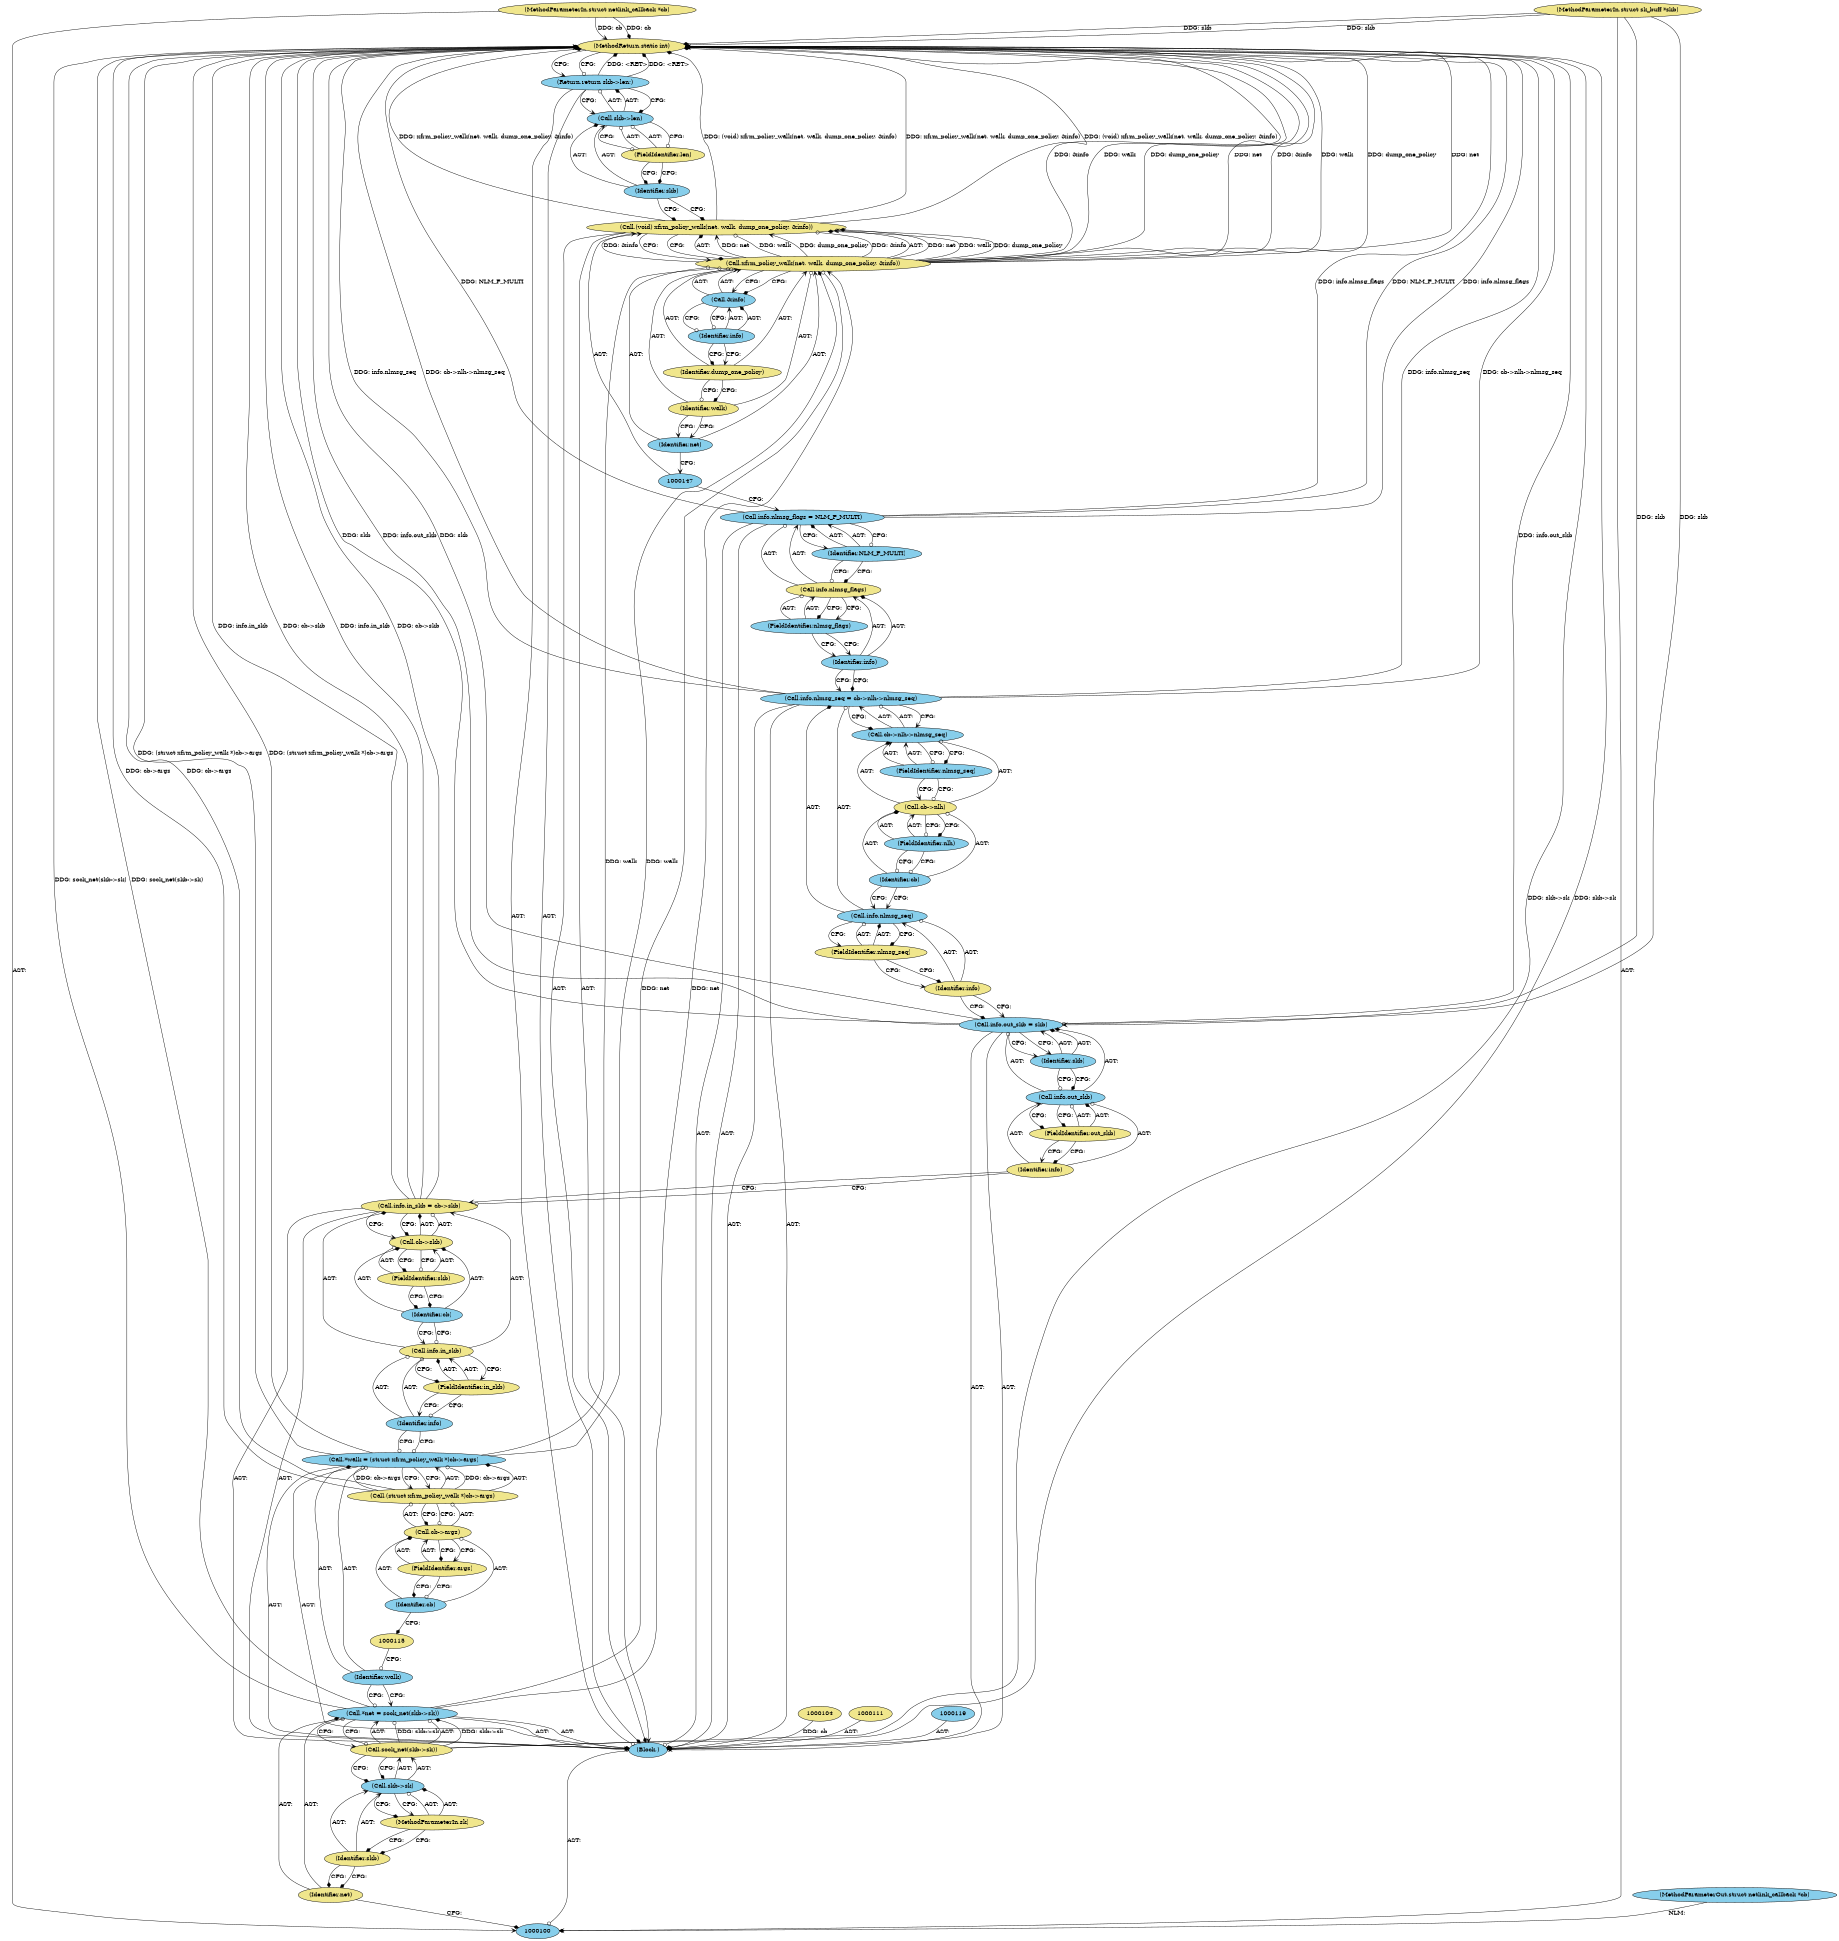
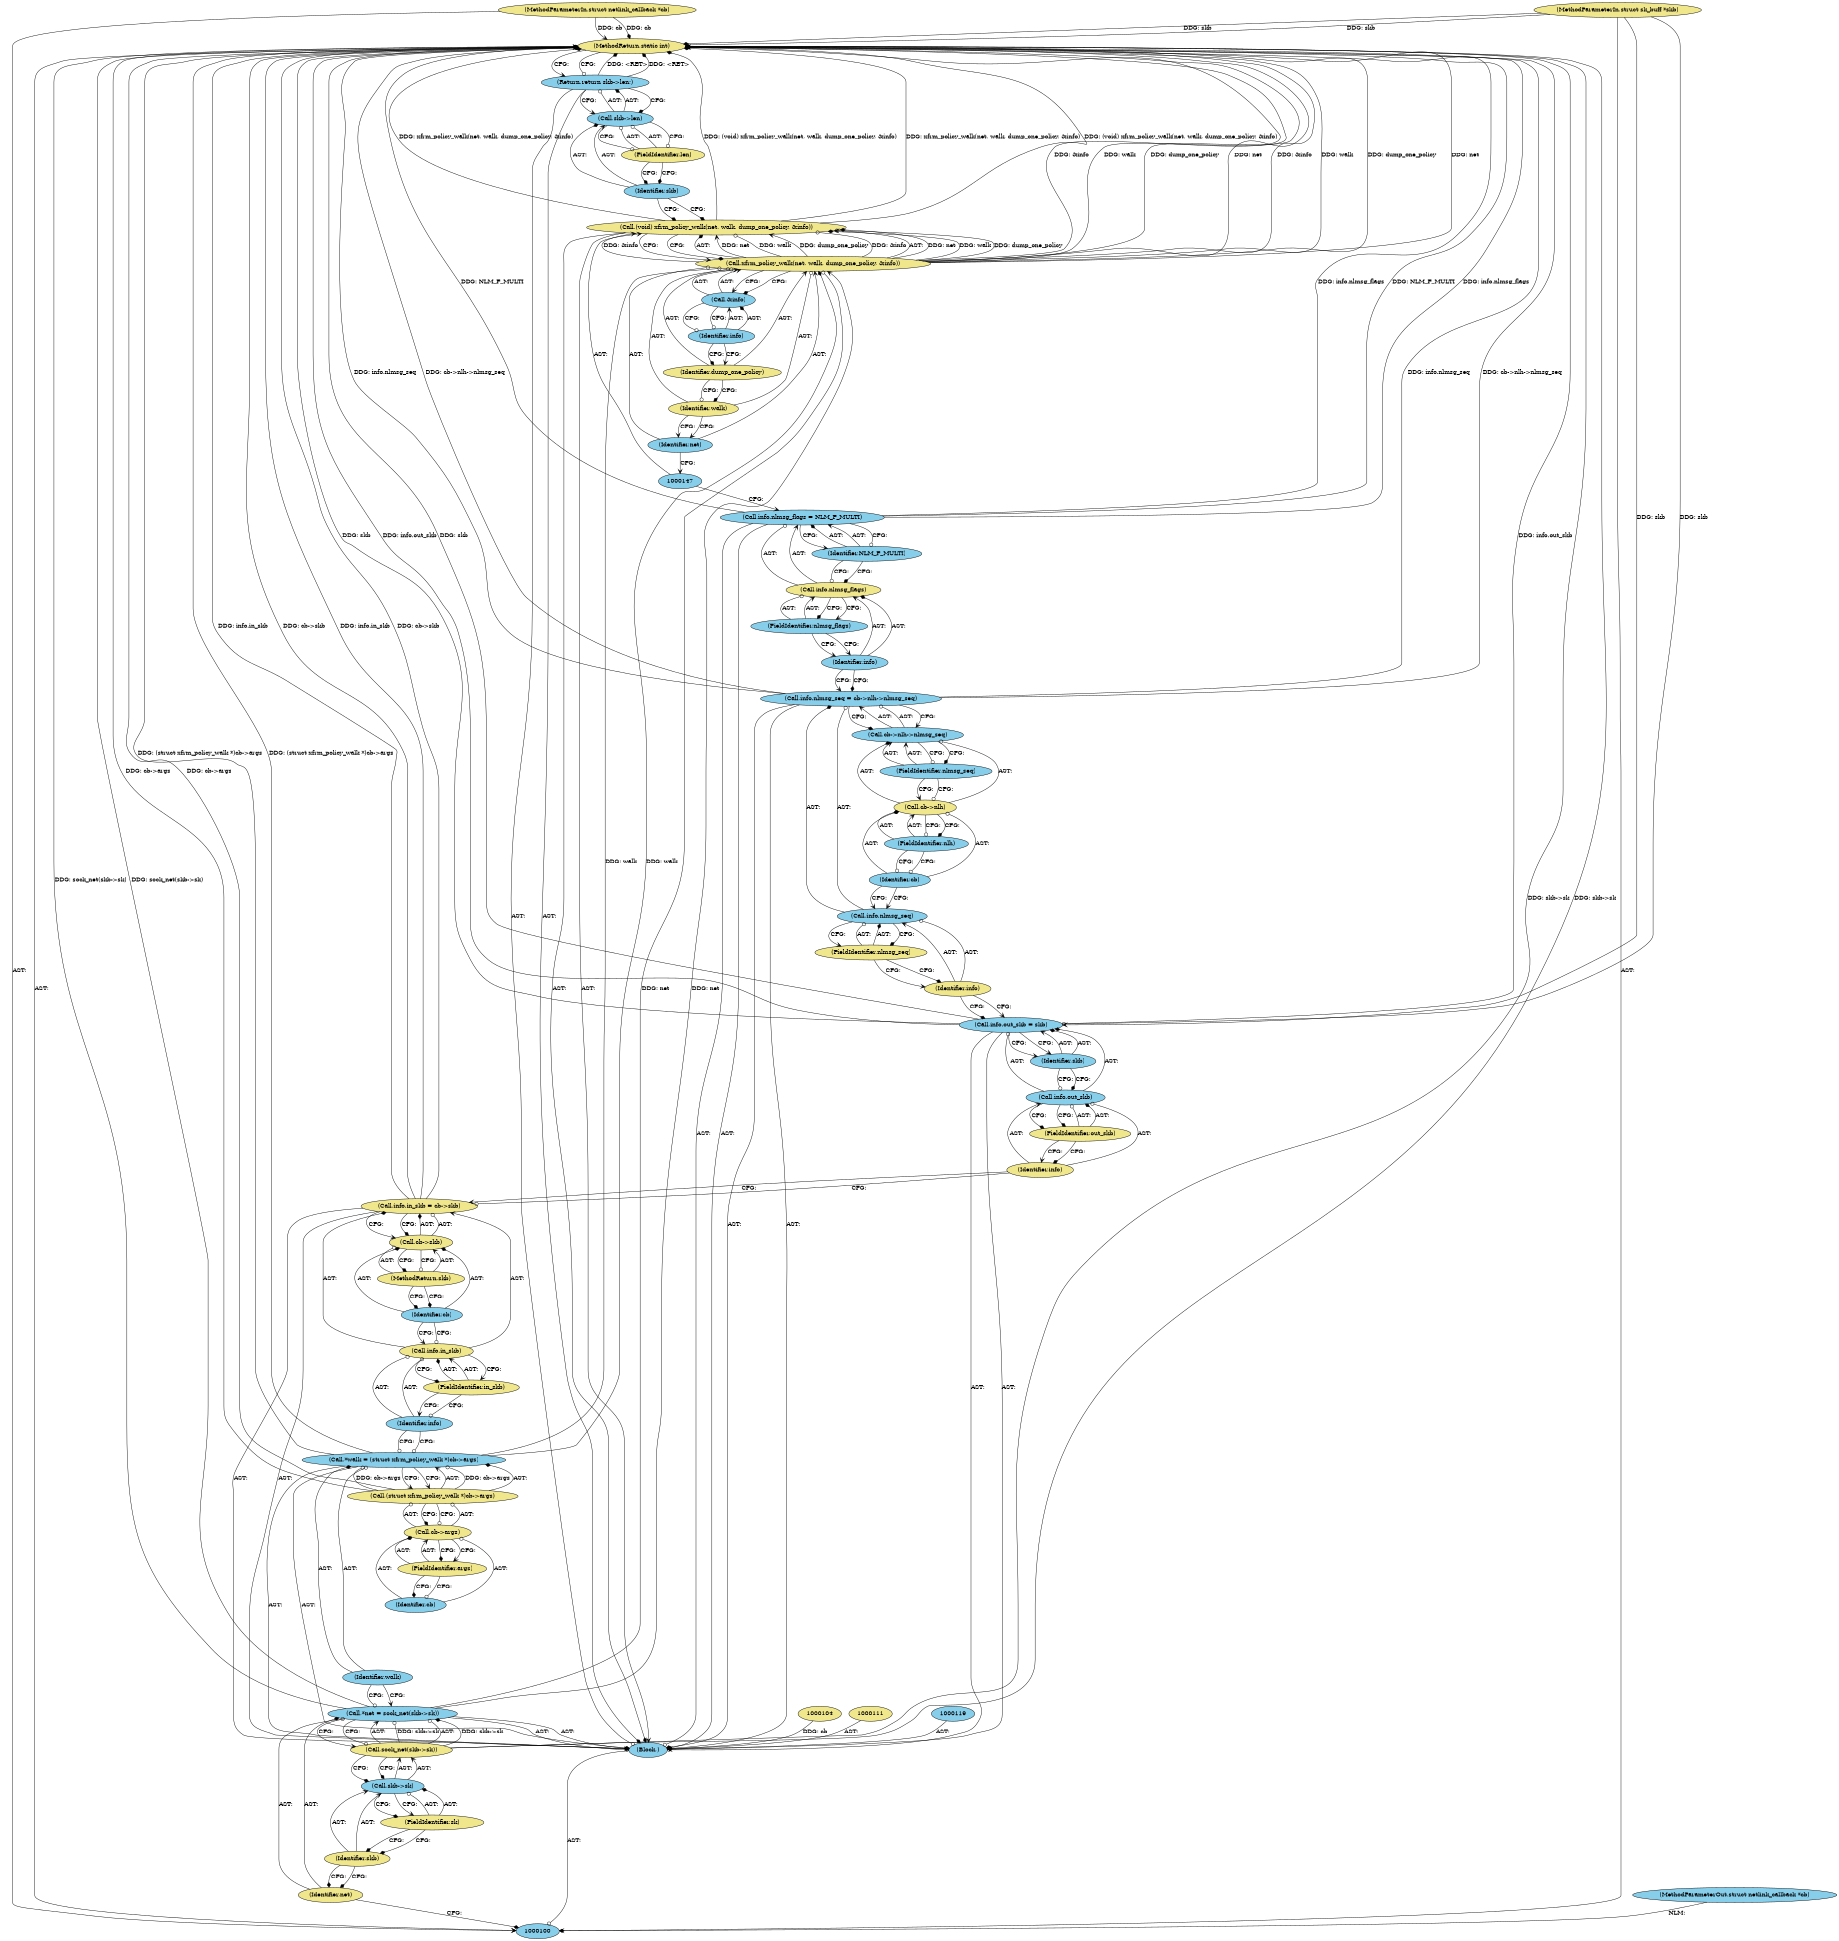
none -> (35, 952)
(421, 1279) -> (421, 1279)
(392, 1641) -> none
(432, 1822) -> (432, 1822)
